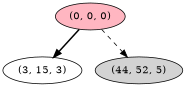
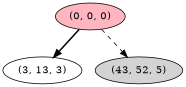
(42, 70) -> (42, 70)
(139, 70) -> (139, 70)
